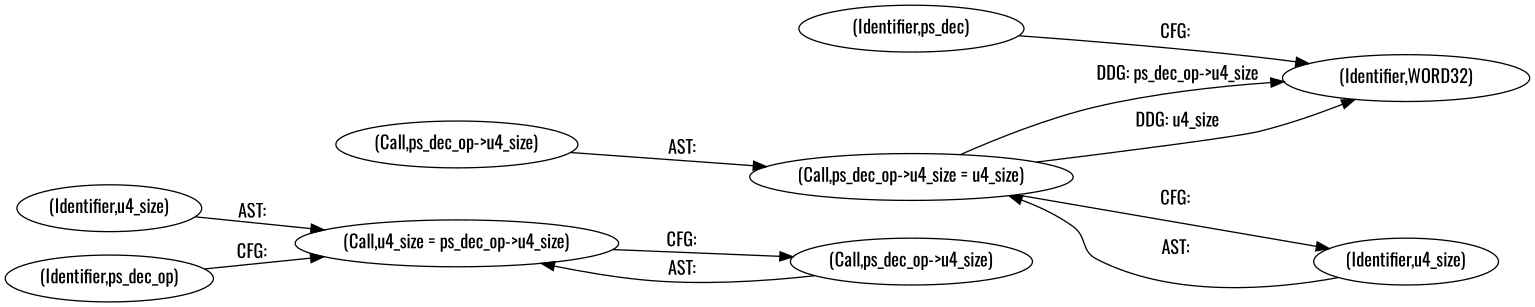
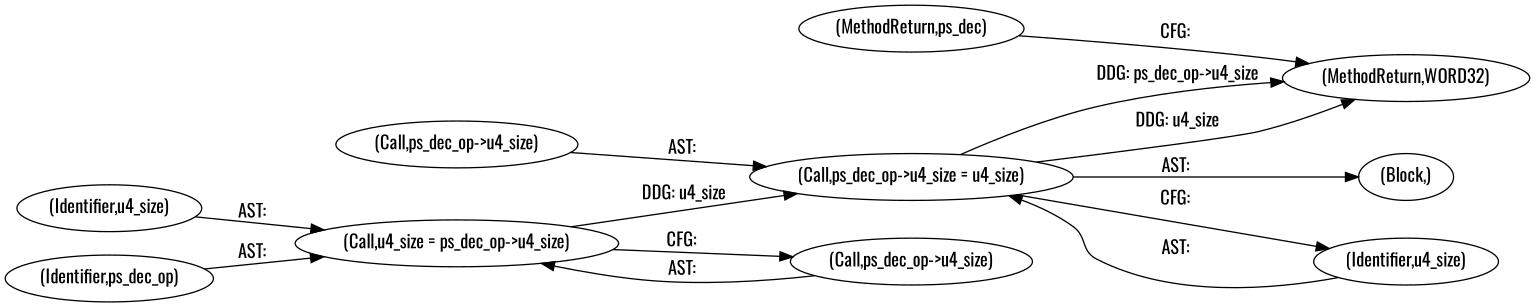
(911, 29) -> (911, 29)
(1406, 78) -> (1406, 78)
none -> (1406, 177)
none -> (678, 211)
(254, 253) -> (254, 253)
